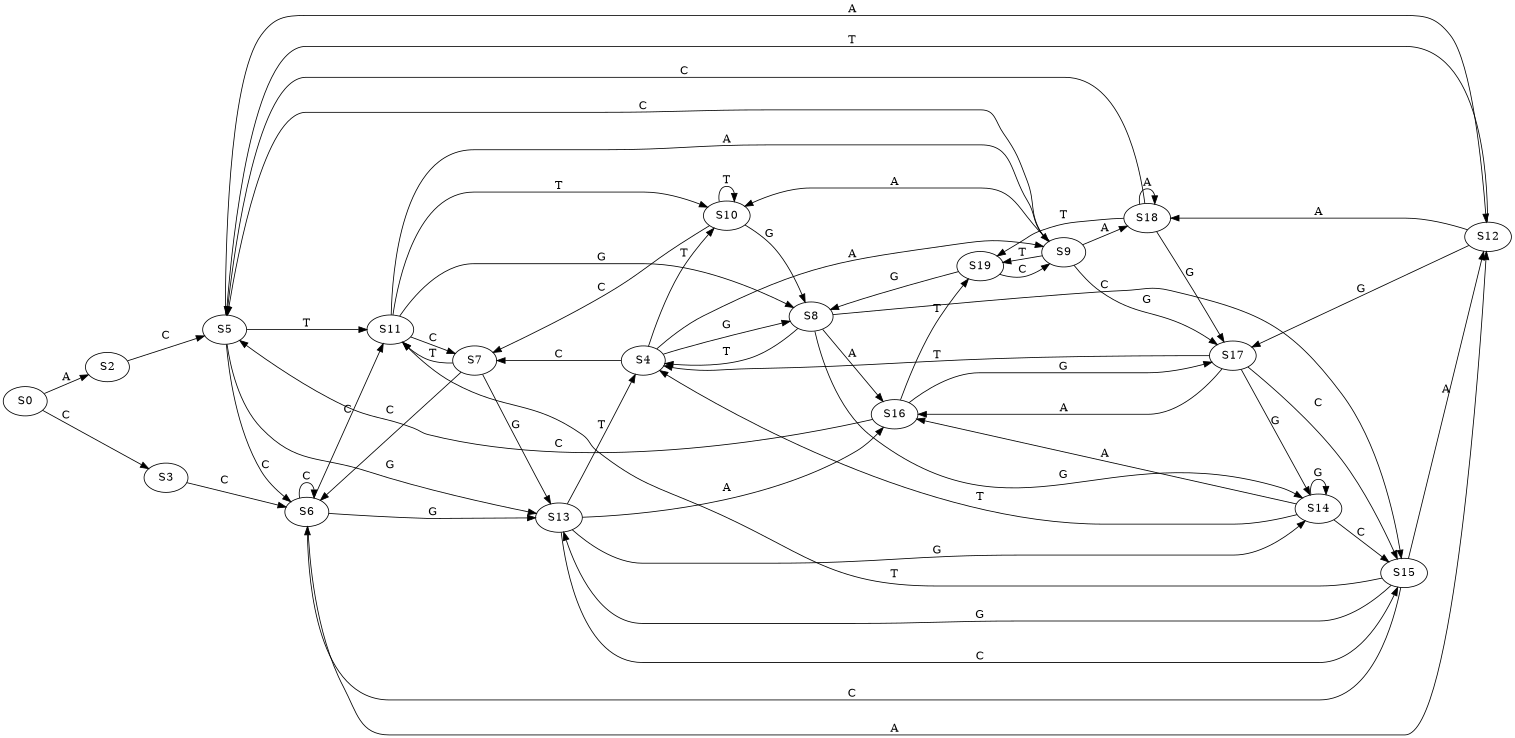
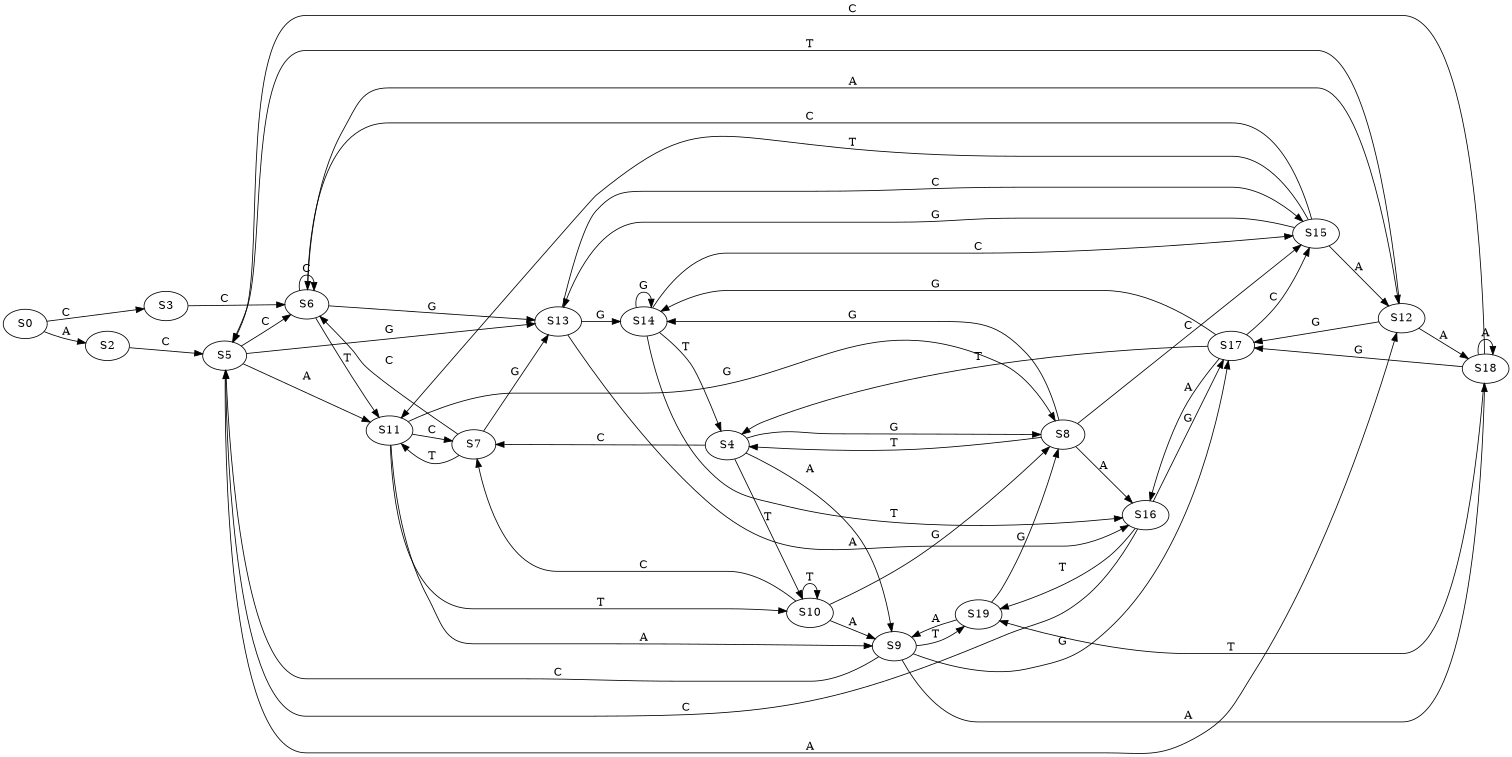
(910, 188) -> (849, 628)
(1023, 270) -> (936, 619)
(307, 324) -> (307, 376)
(348, 410) -> (348, 359)
(600, 443) -> none
(1105, 454) -> (894, 514)
